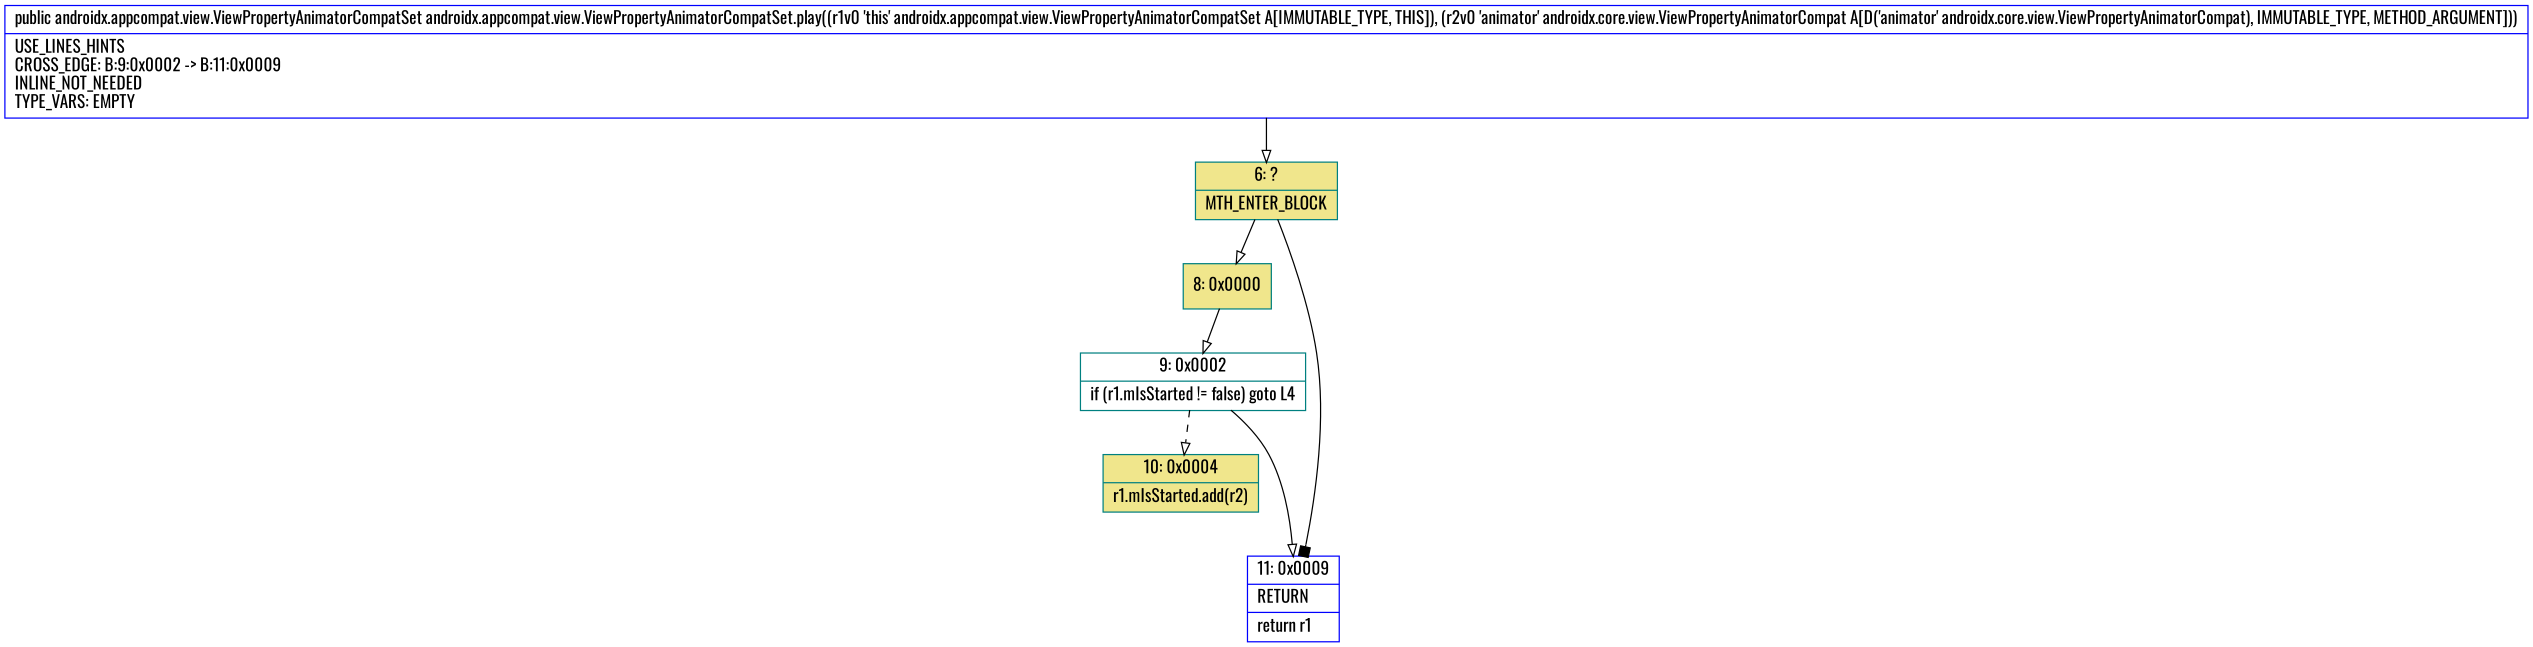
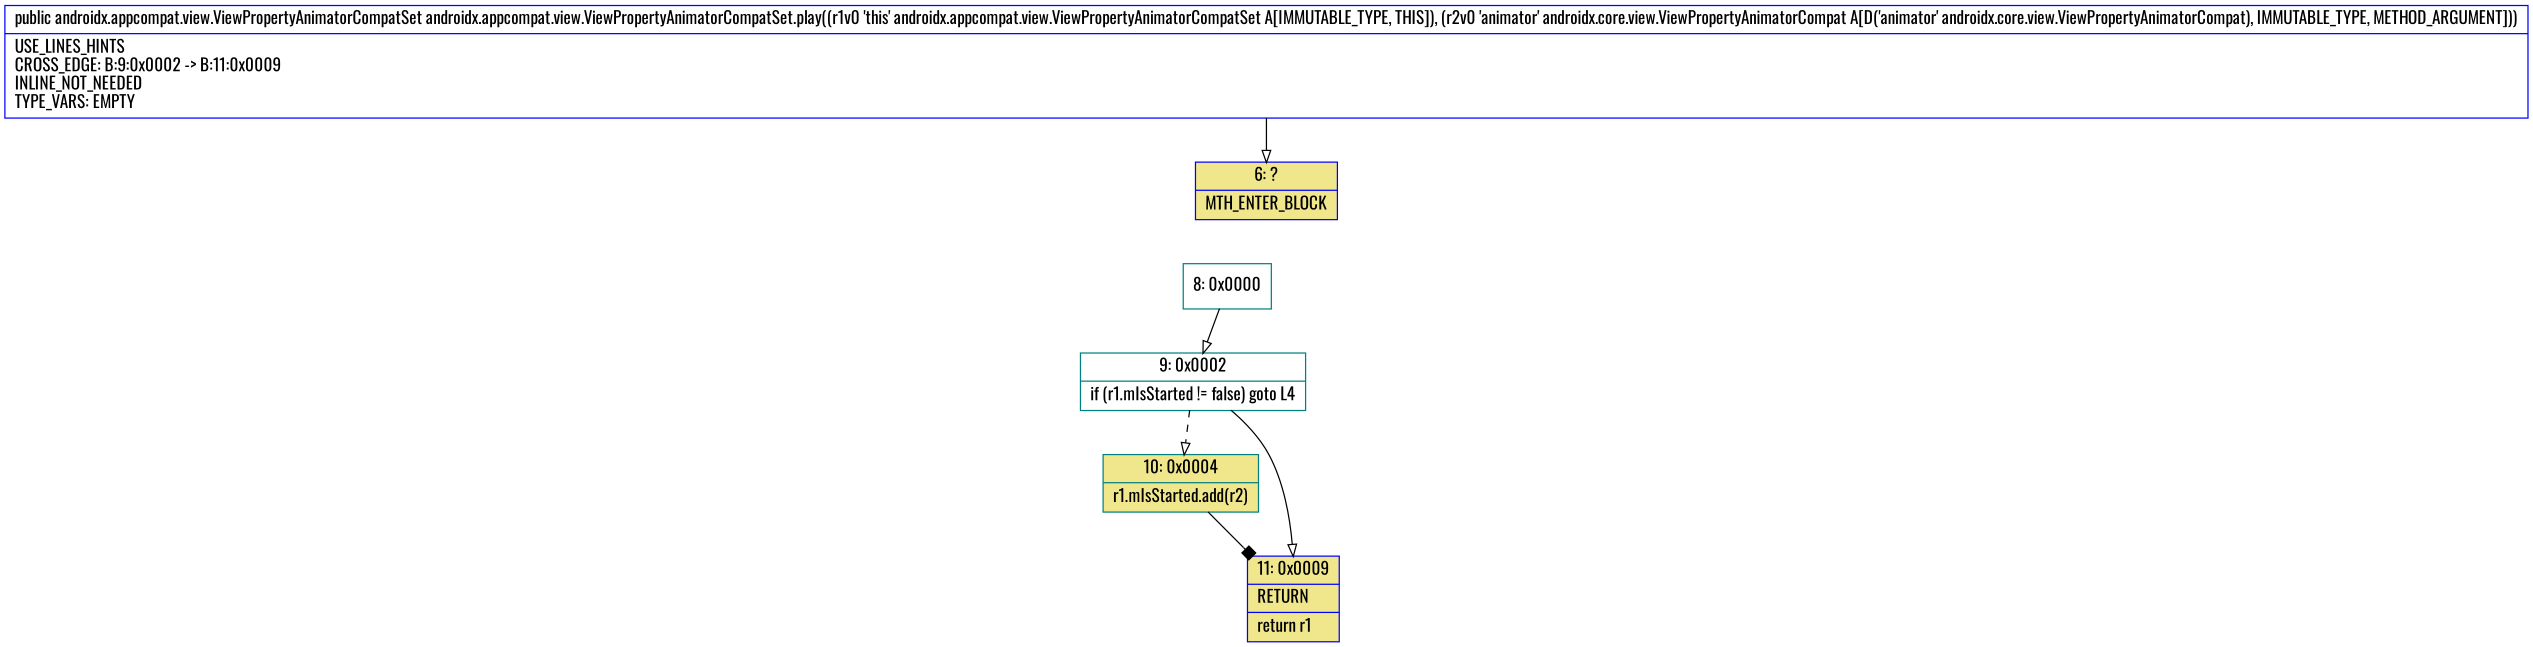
(1266, 191) -> (1266, 191)
(1248, 236) -> none
(1227, 286) -> (1227, 286)
(1319, 379) -> (1226, 530)
(1293, 599) -> (1293, 599)
